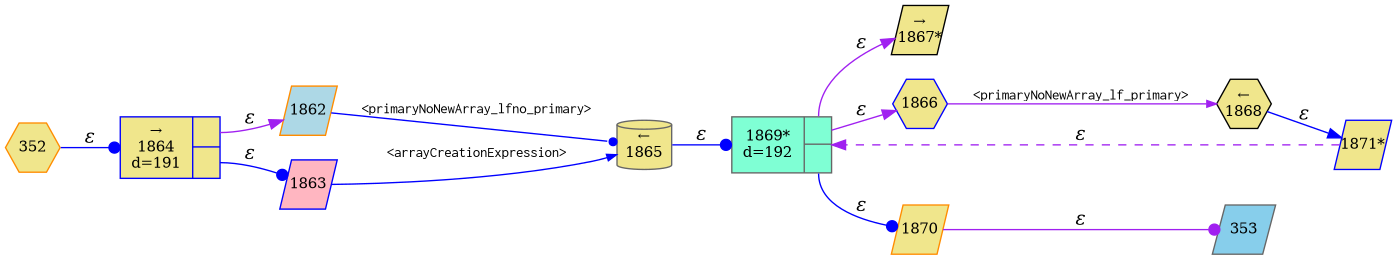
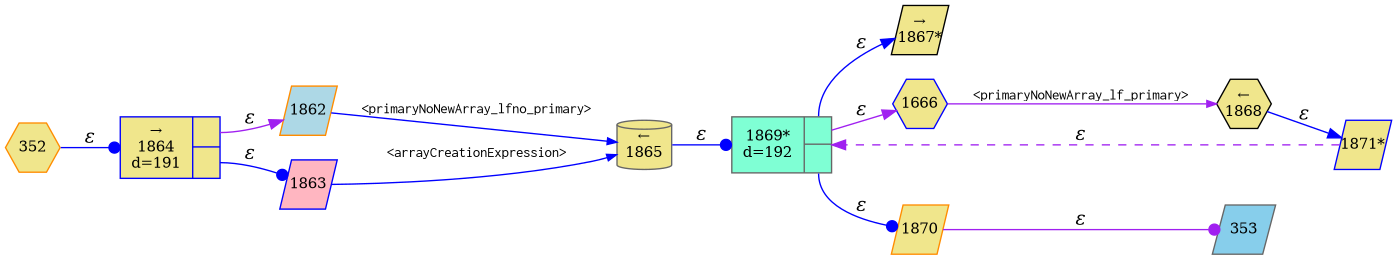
(840, 72) -> (840, 72)
(920, 104) -> (920, 104)
(469, 127) -> (469, 127)
